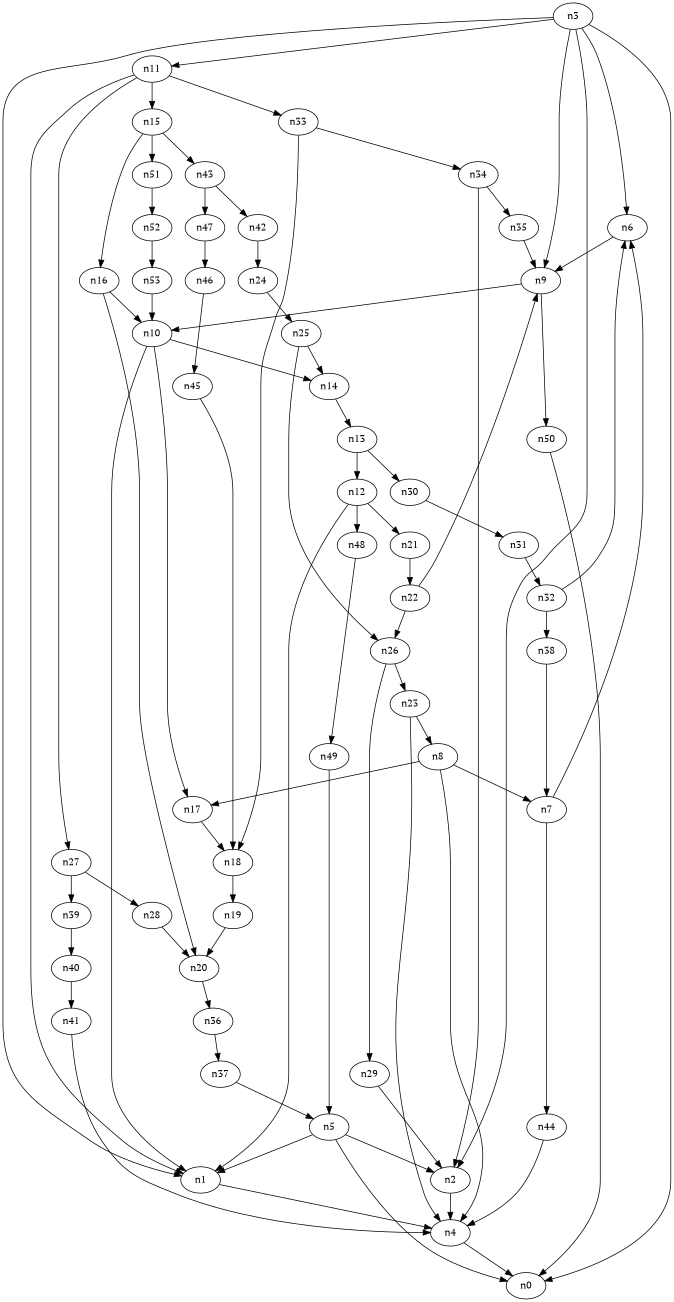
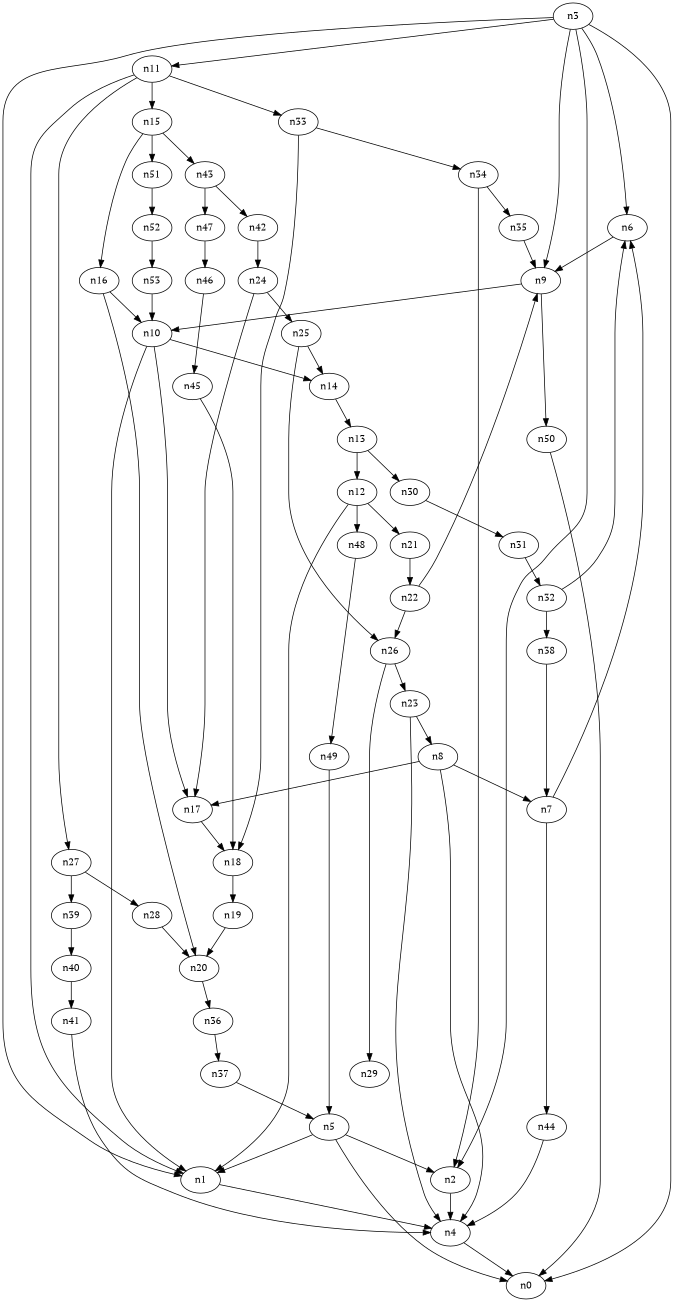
none -> (205, 539)
(412, 1130) -> none
